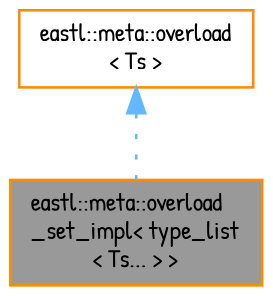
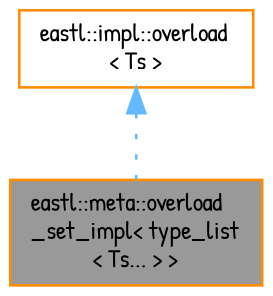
(136, 49) -> (136, 49)
